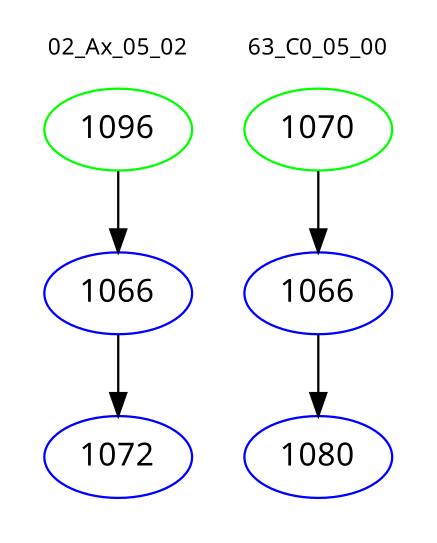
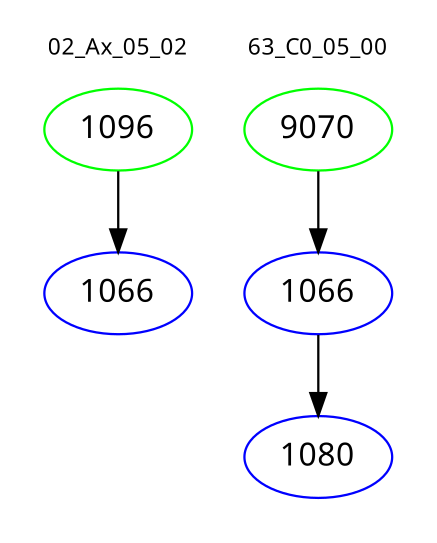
(318, 130) -> (318, 130)
(118, 457) -> none
